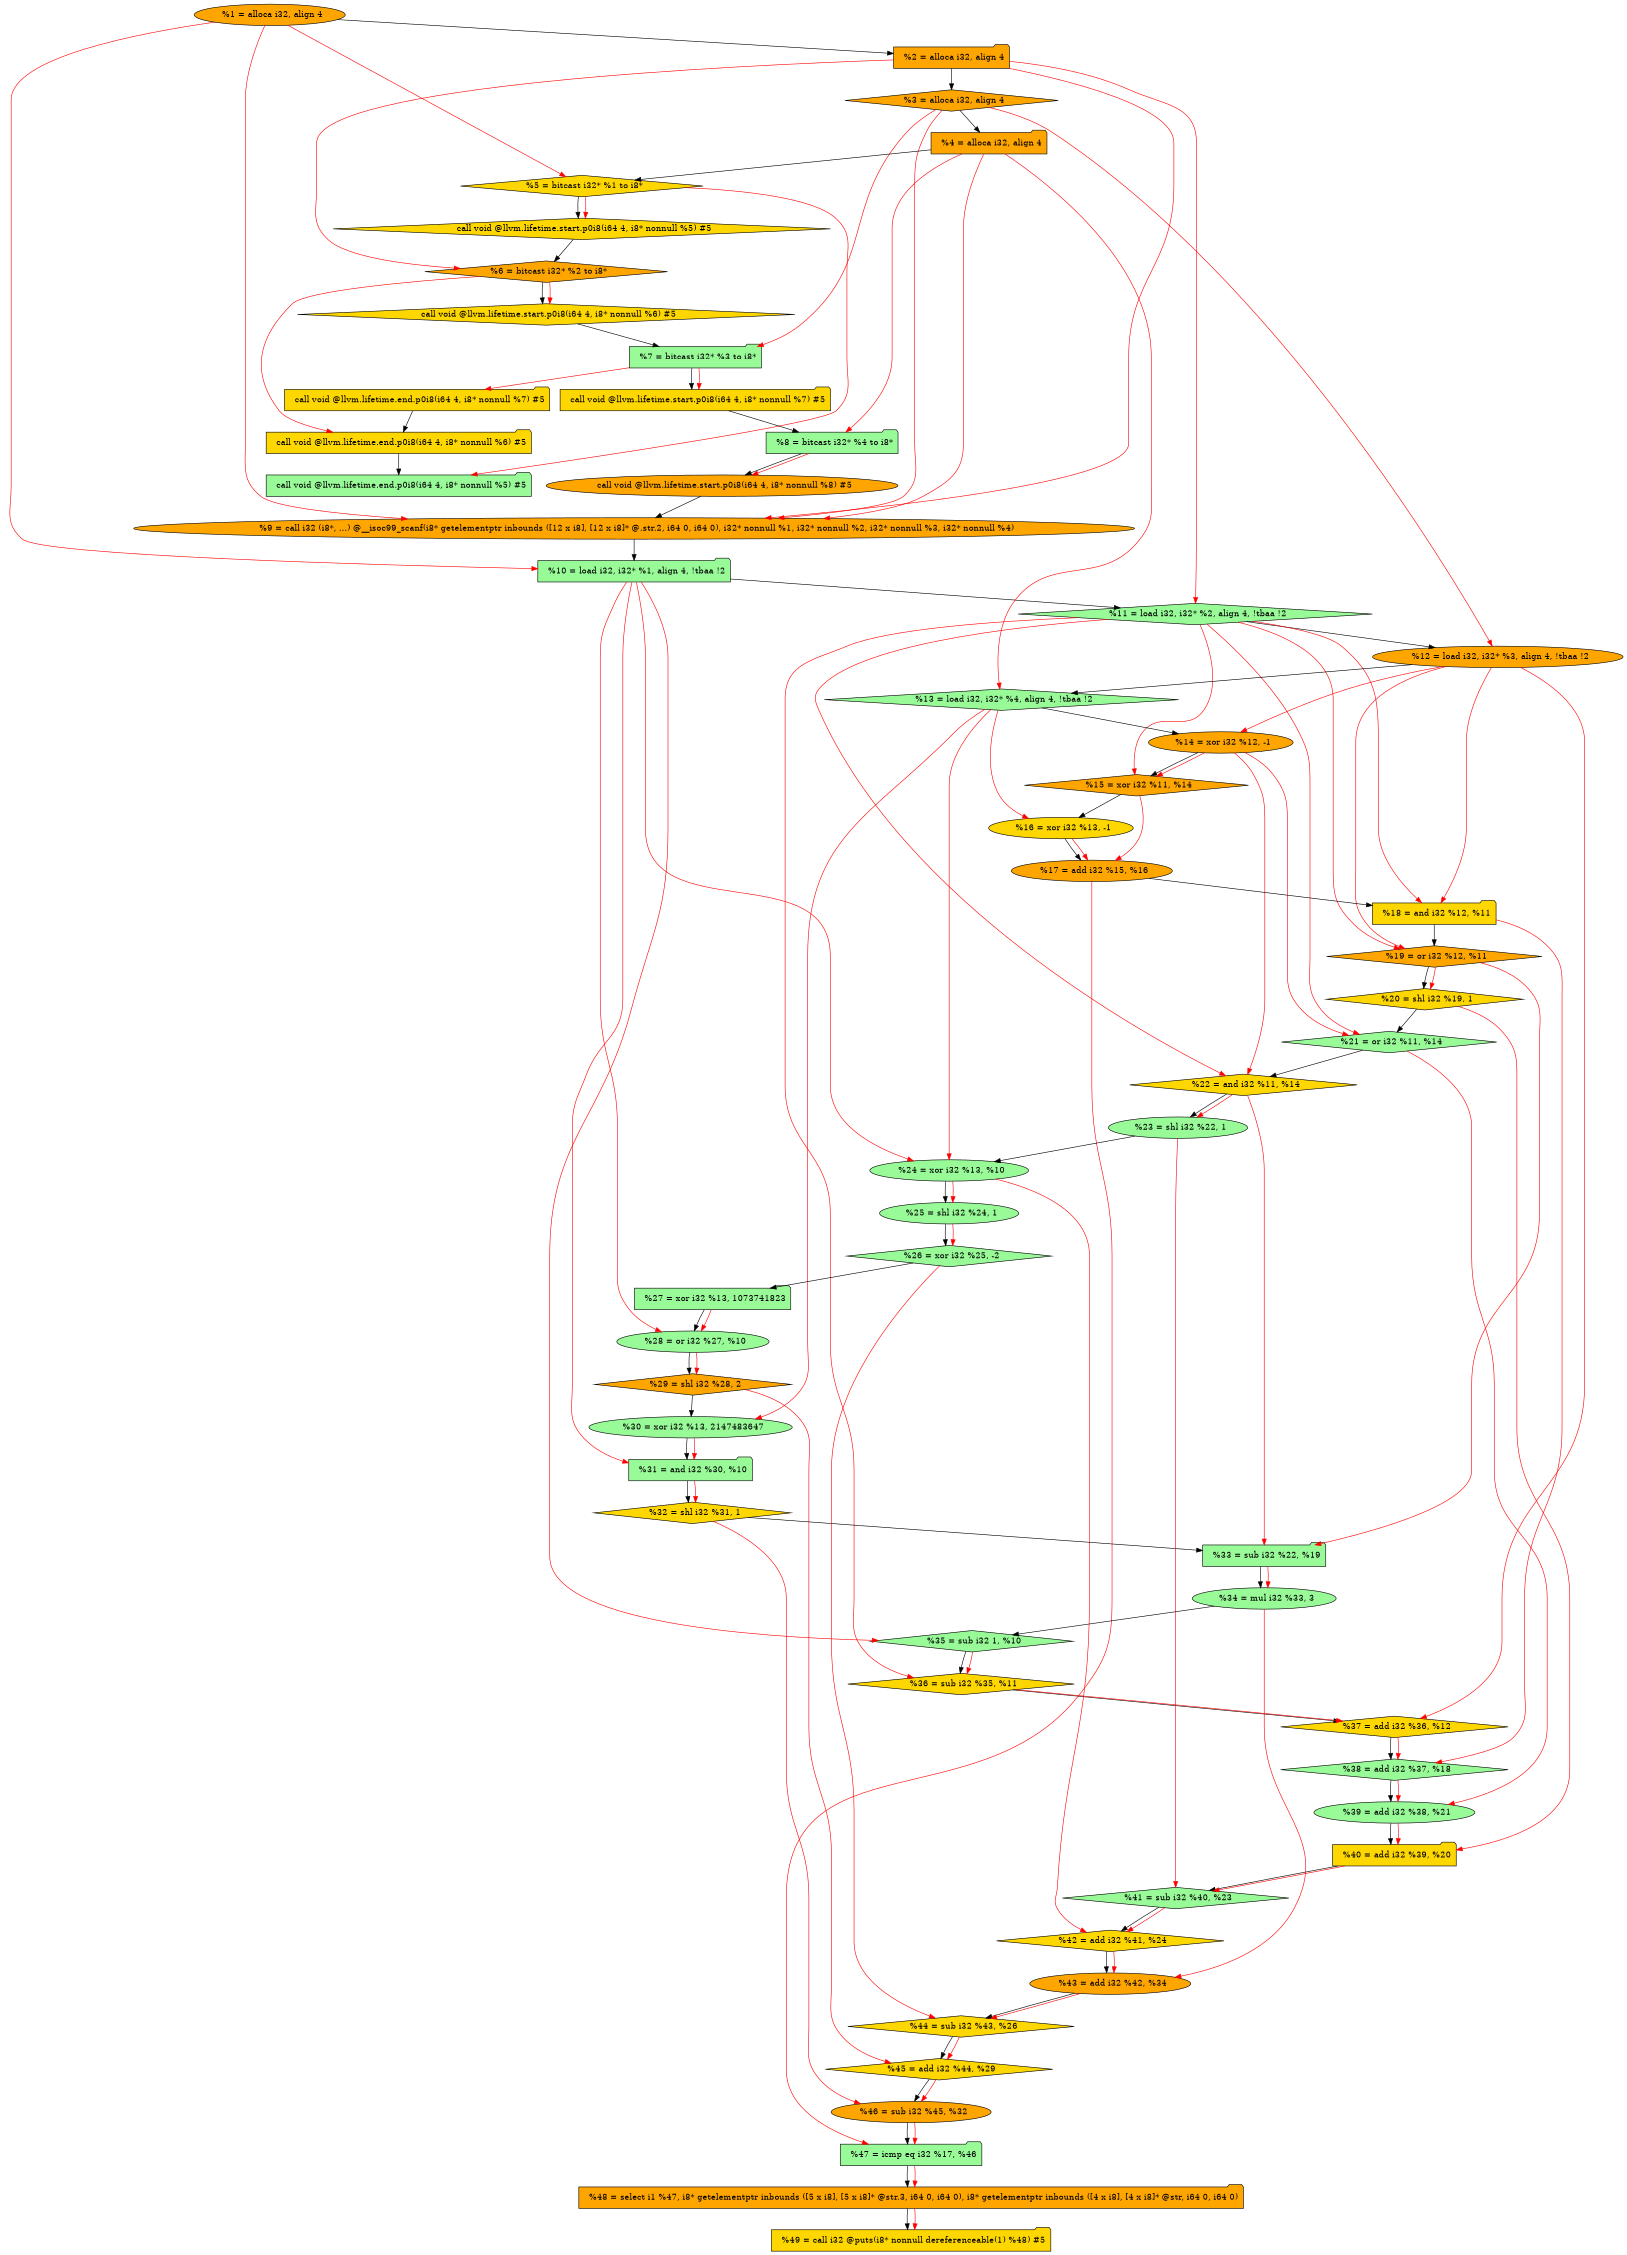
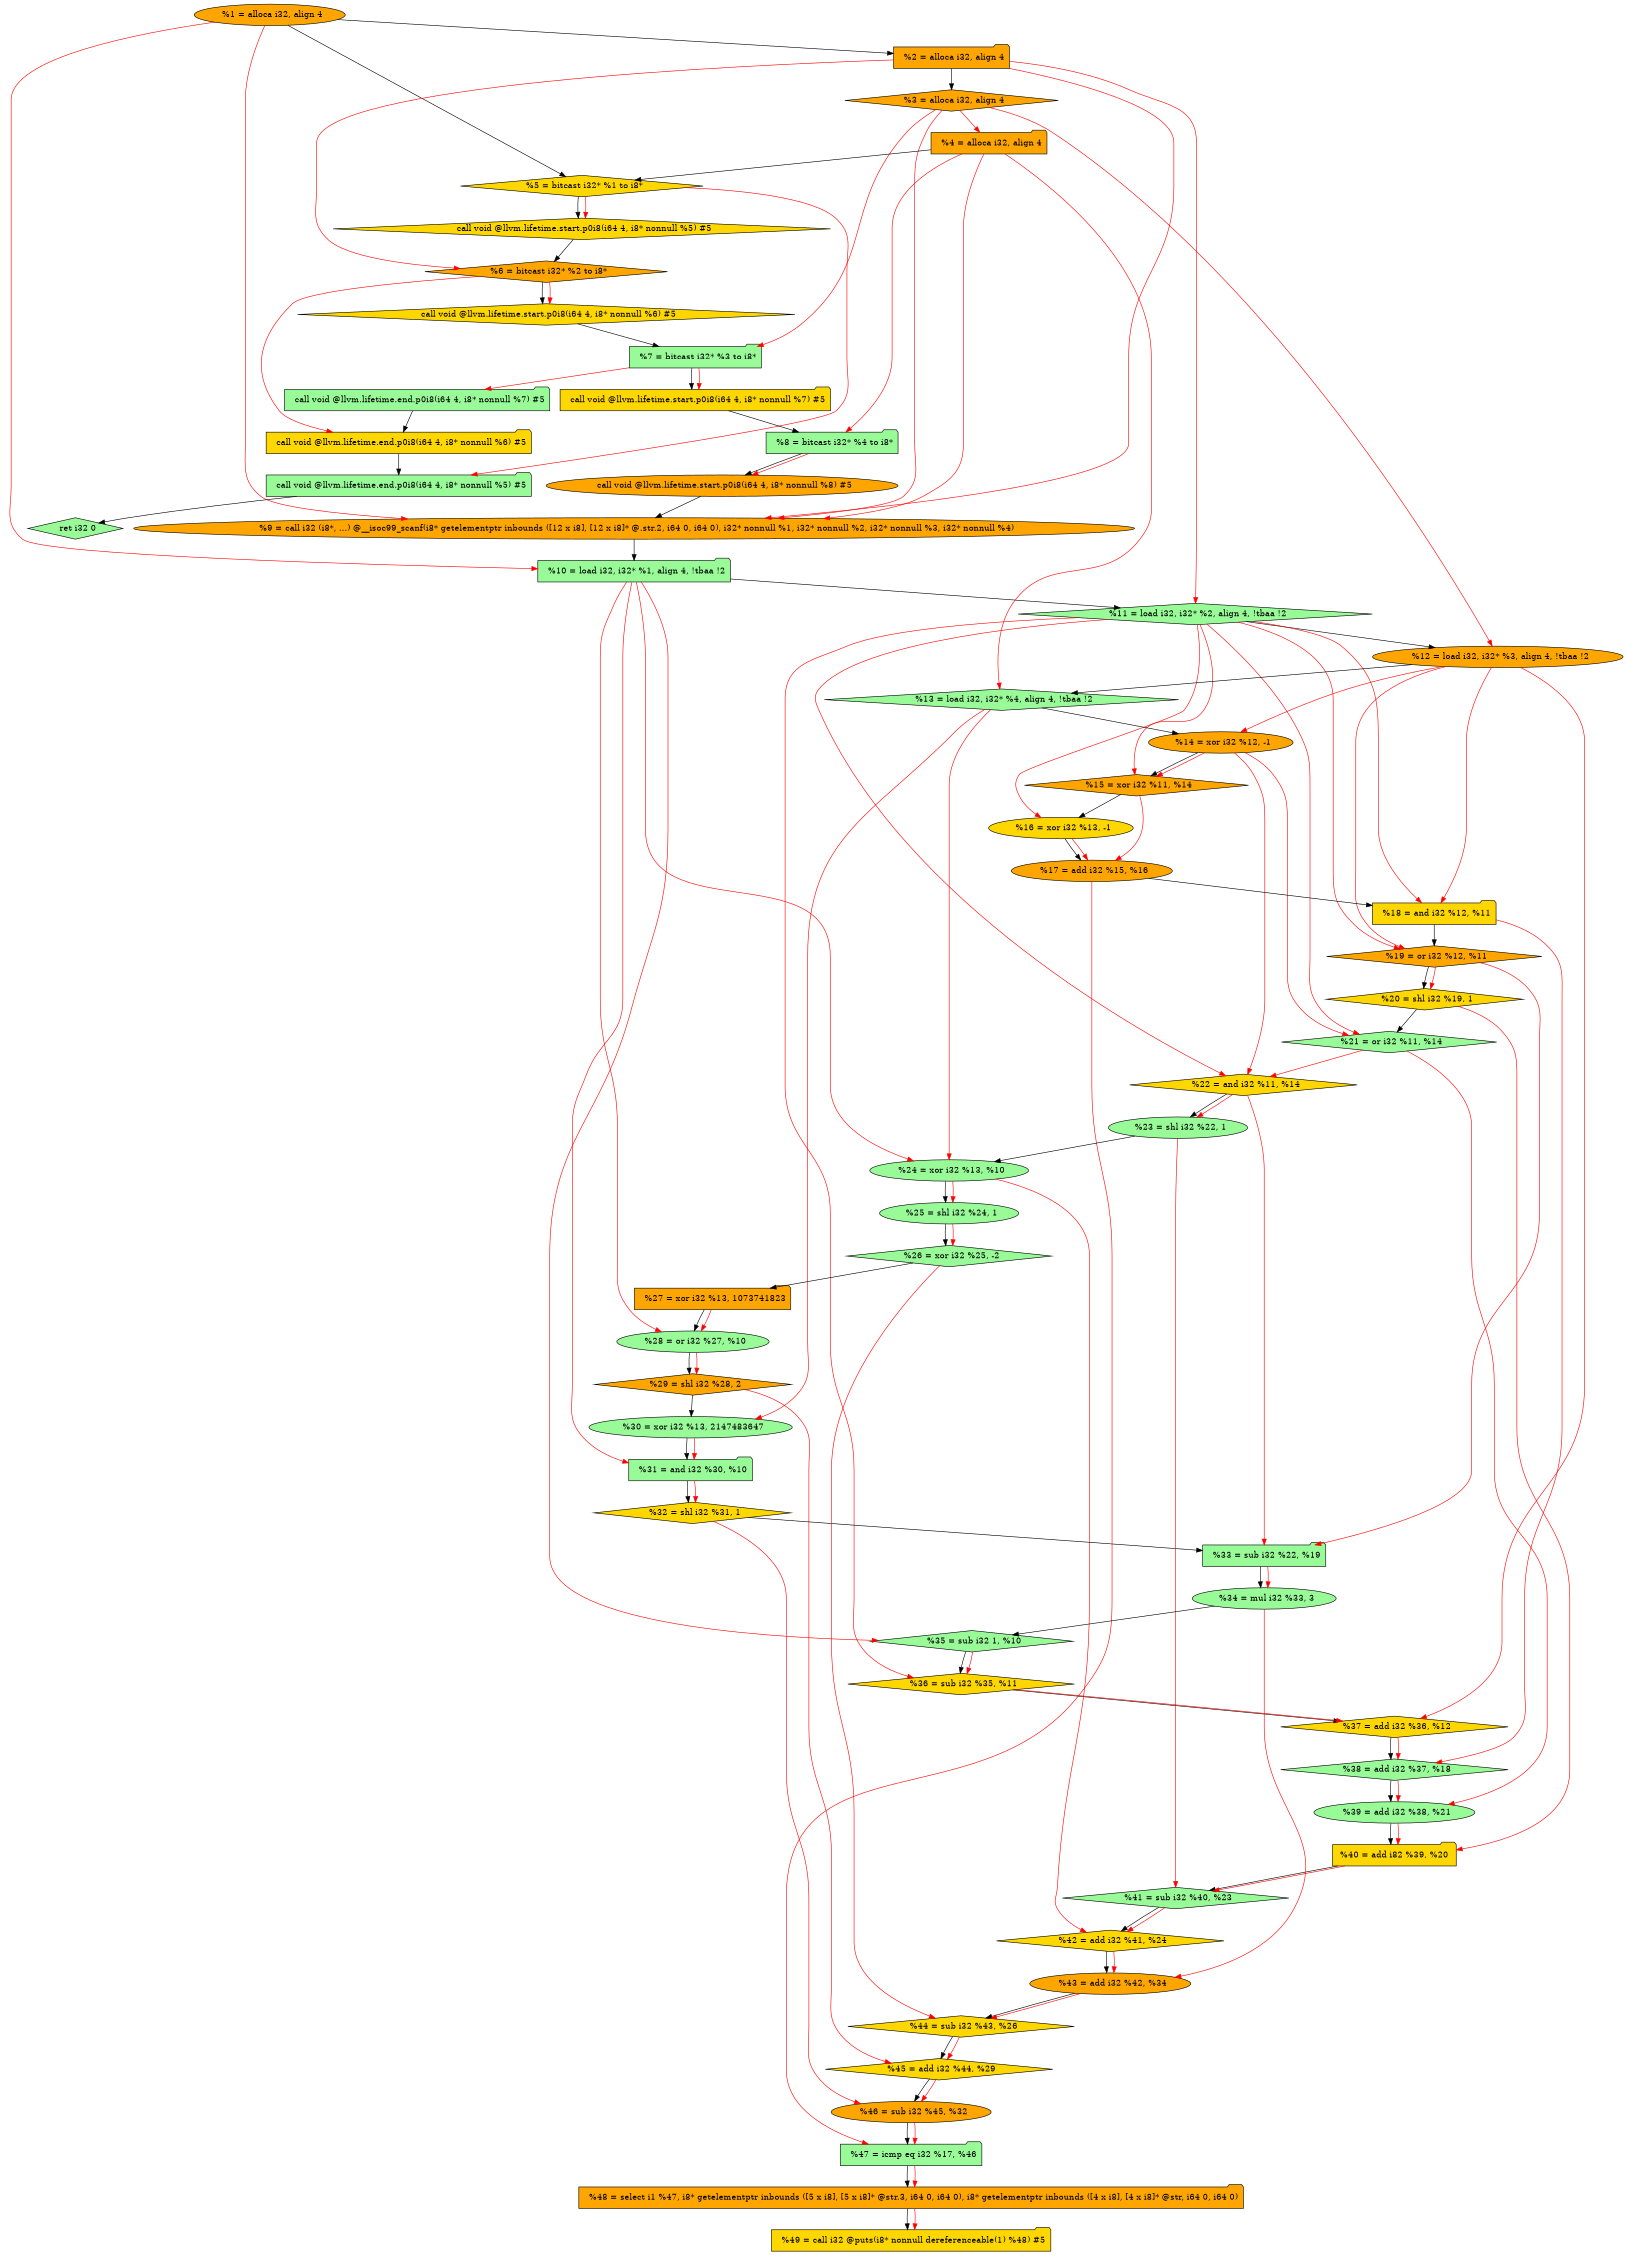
(417, 96) -> (417, 96)
(968, 119) -> (968, 119)
(417, 400) -> (417, 400)
none -> (75, 528)
(991, 769) -> (1121, 735)
(1319, 1063) -> (1319, 1063)
(713, 1299) -> (713, 1299)
(1394, 1855) -> (1394, 1855)
